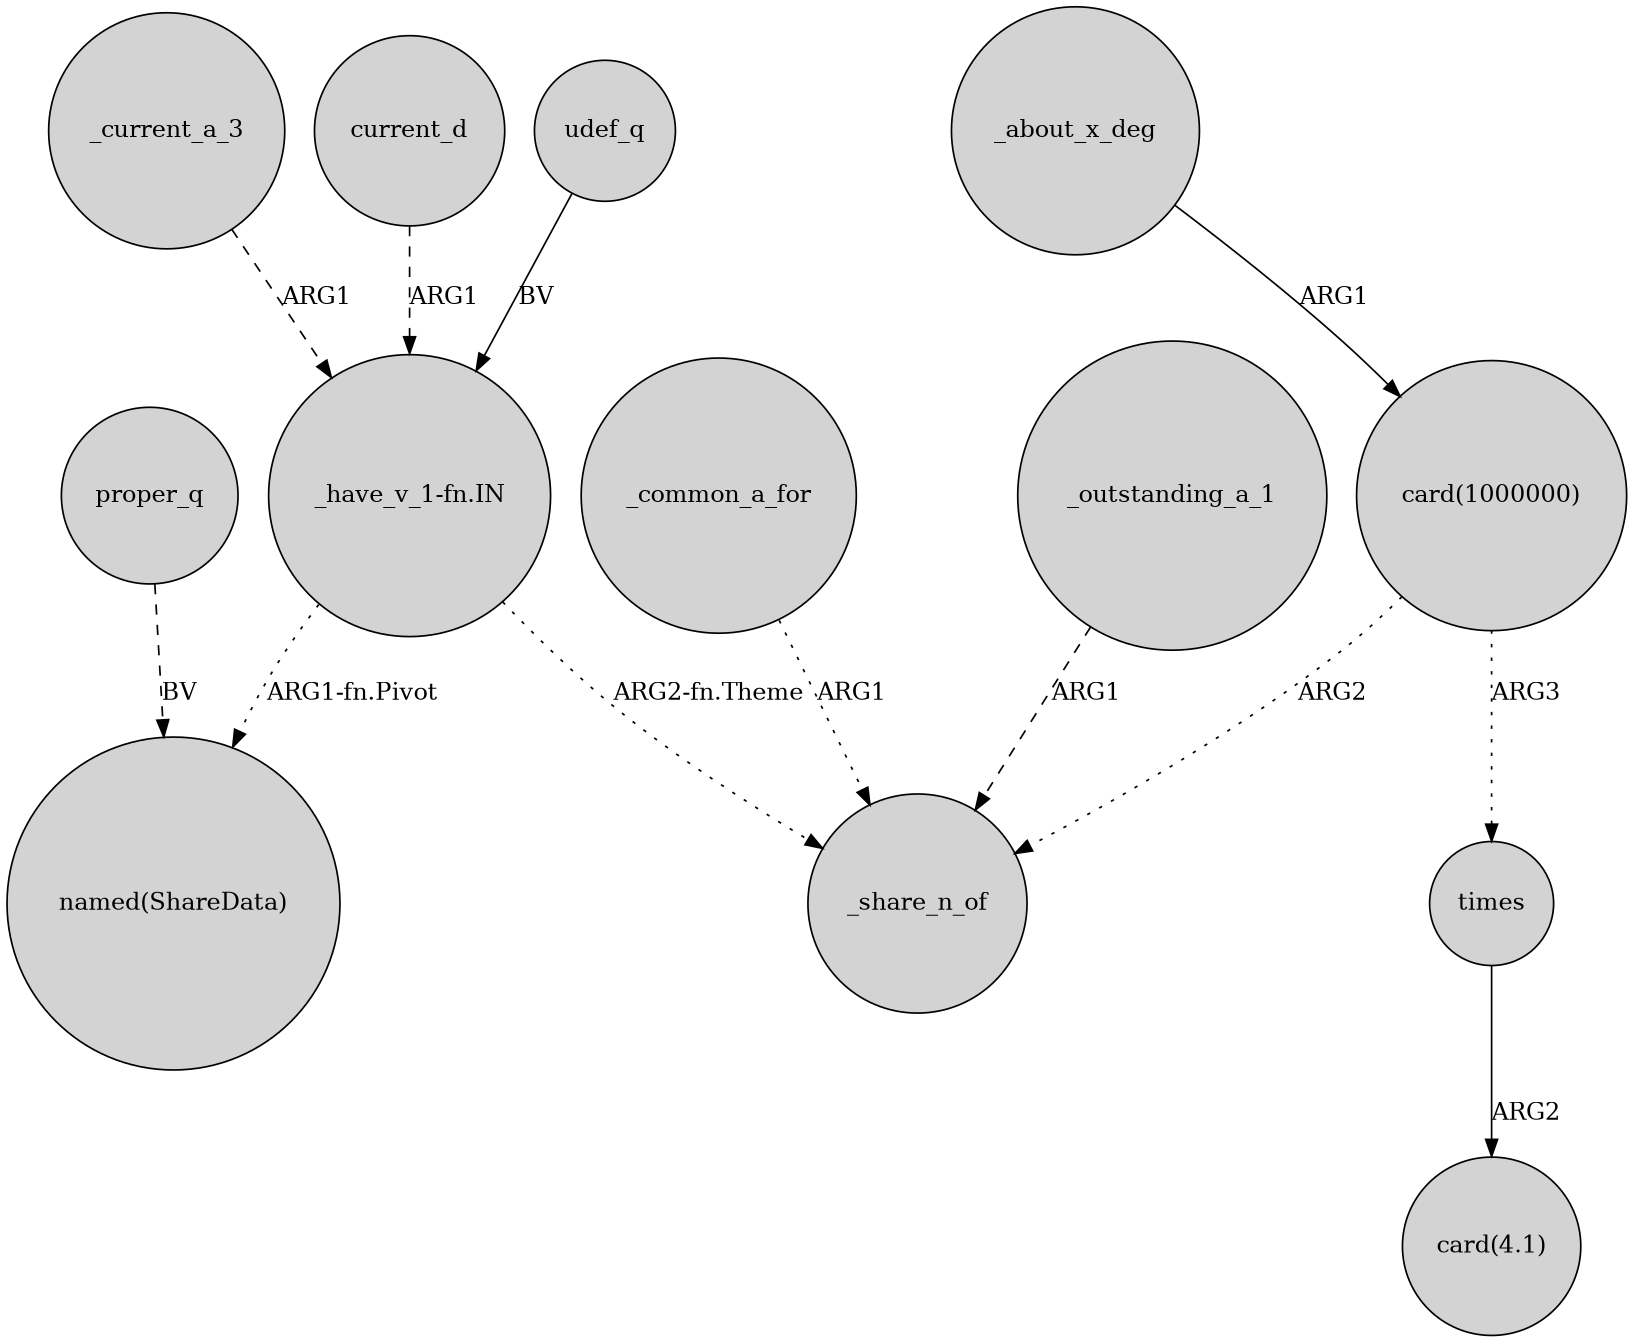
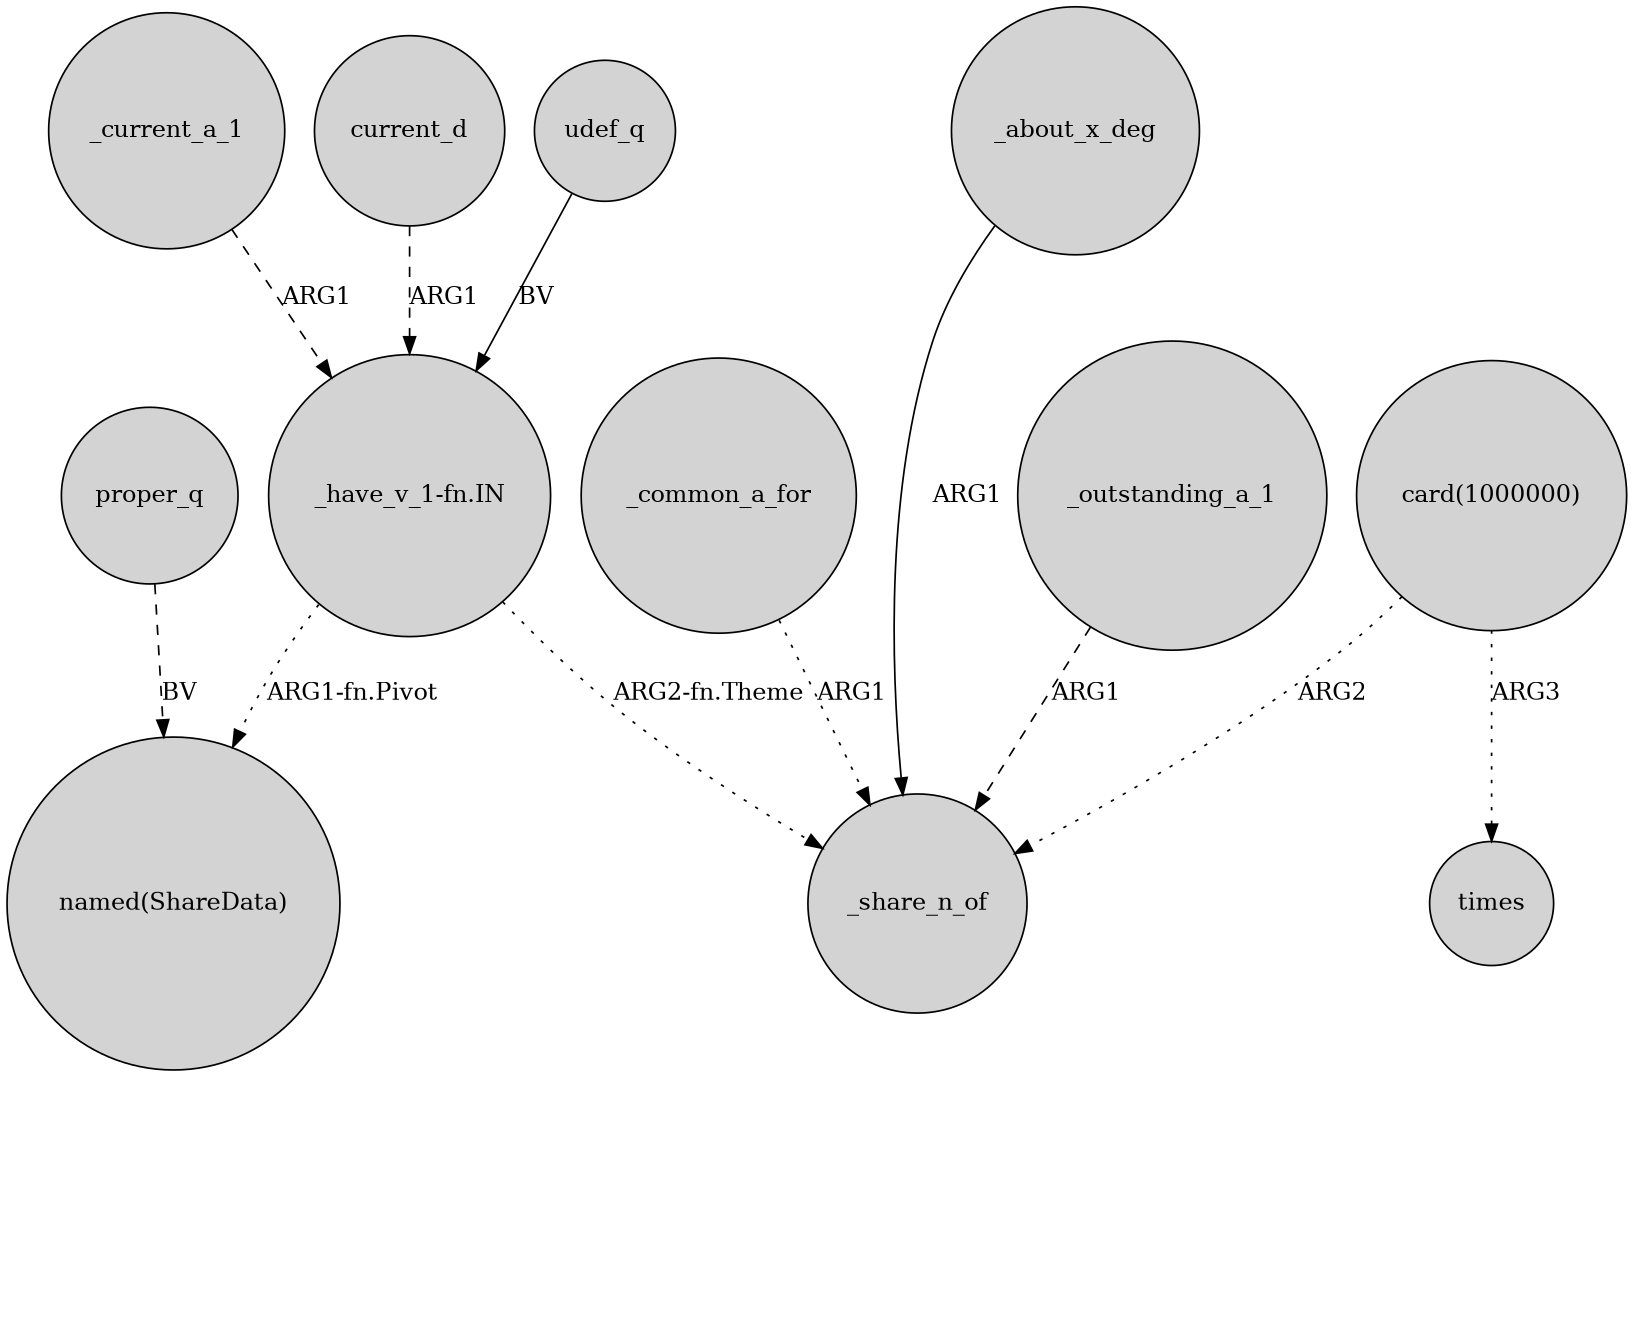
(167, 131) -> (167, 131)
(1284, 291) -> (902, 492)
(1492, 1246) -> none
